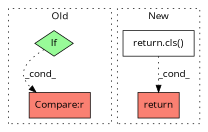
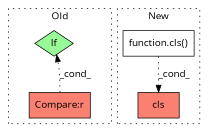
(159, 43) -> (159, 43)
(26, 66) -> (60, 77)
(159, 105) -> (159, 105)
